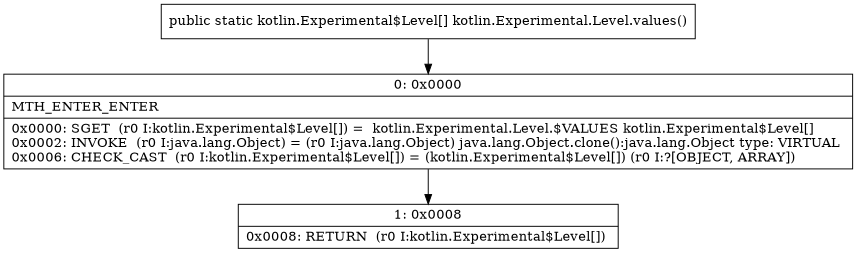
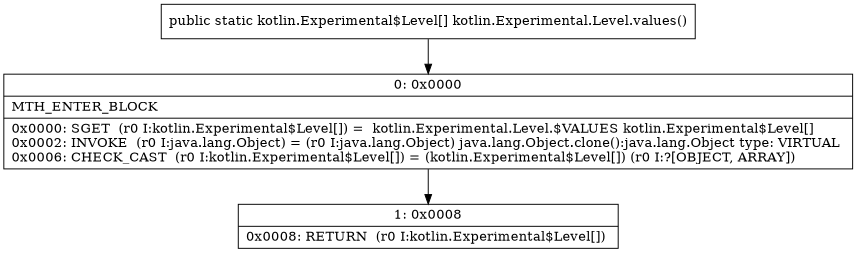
(85, 107) -> (85, 107)
